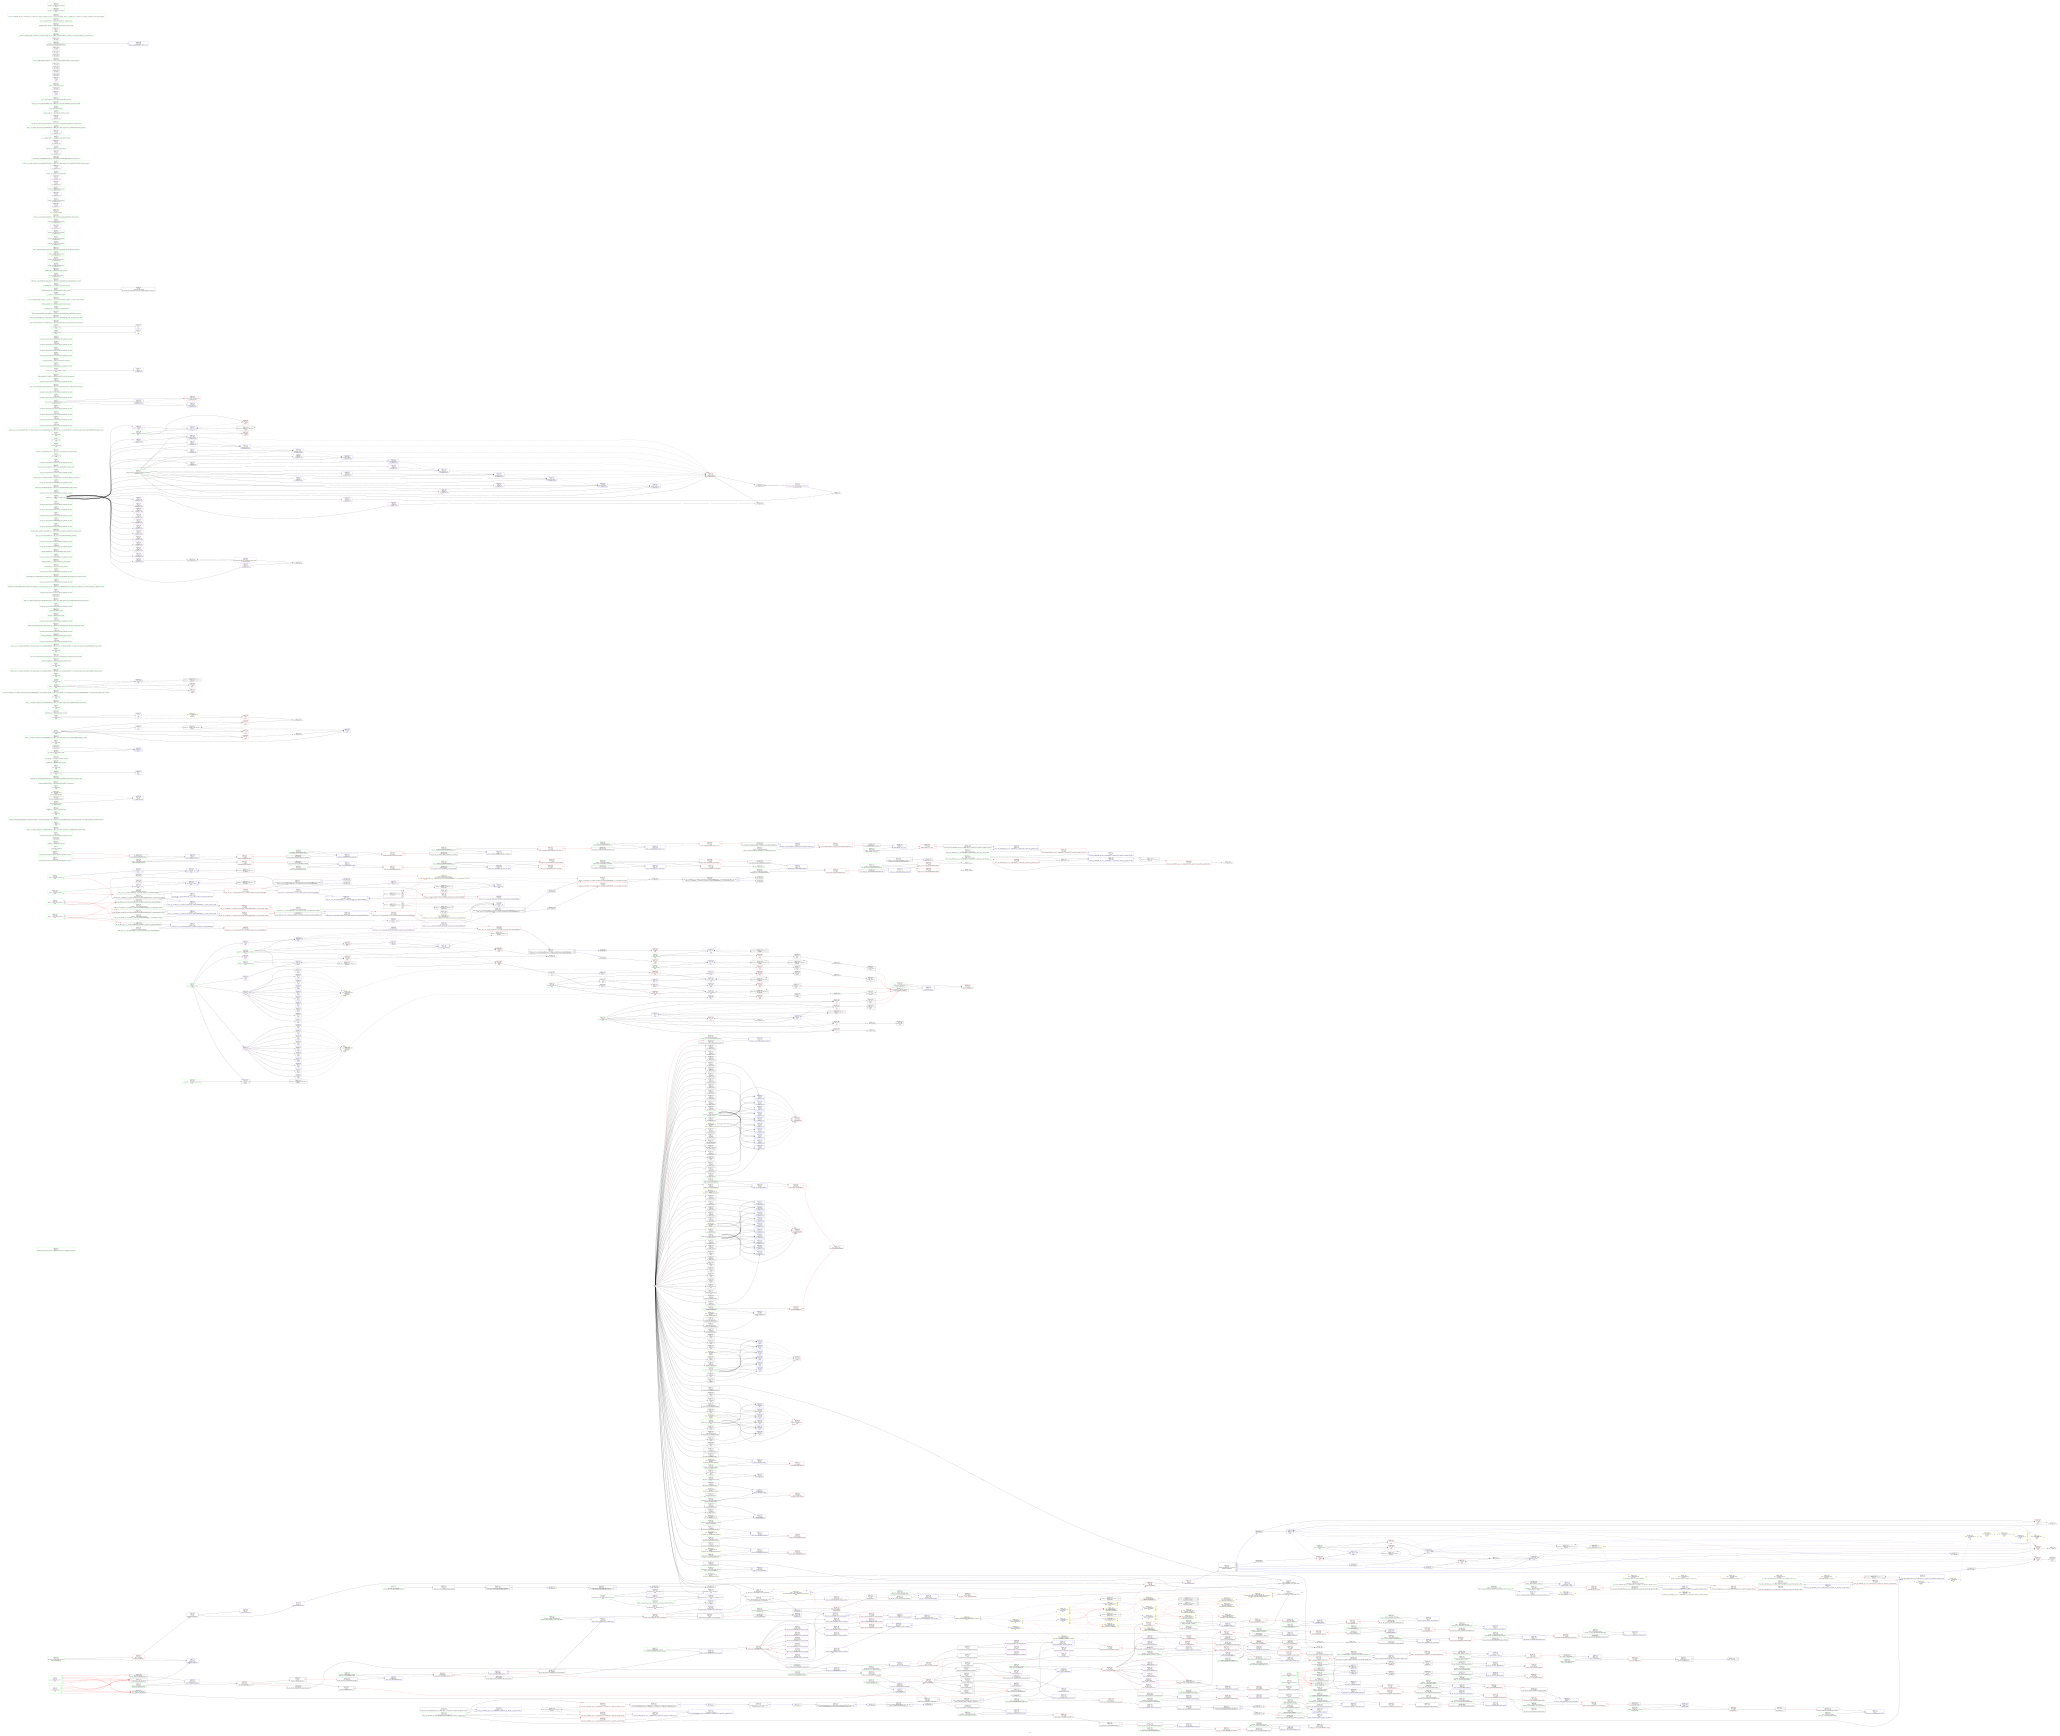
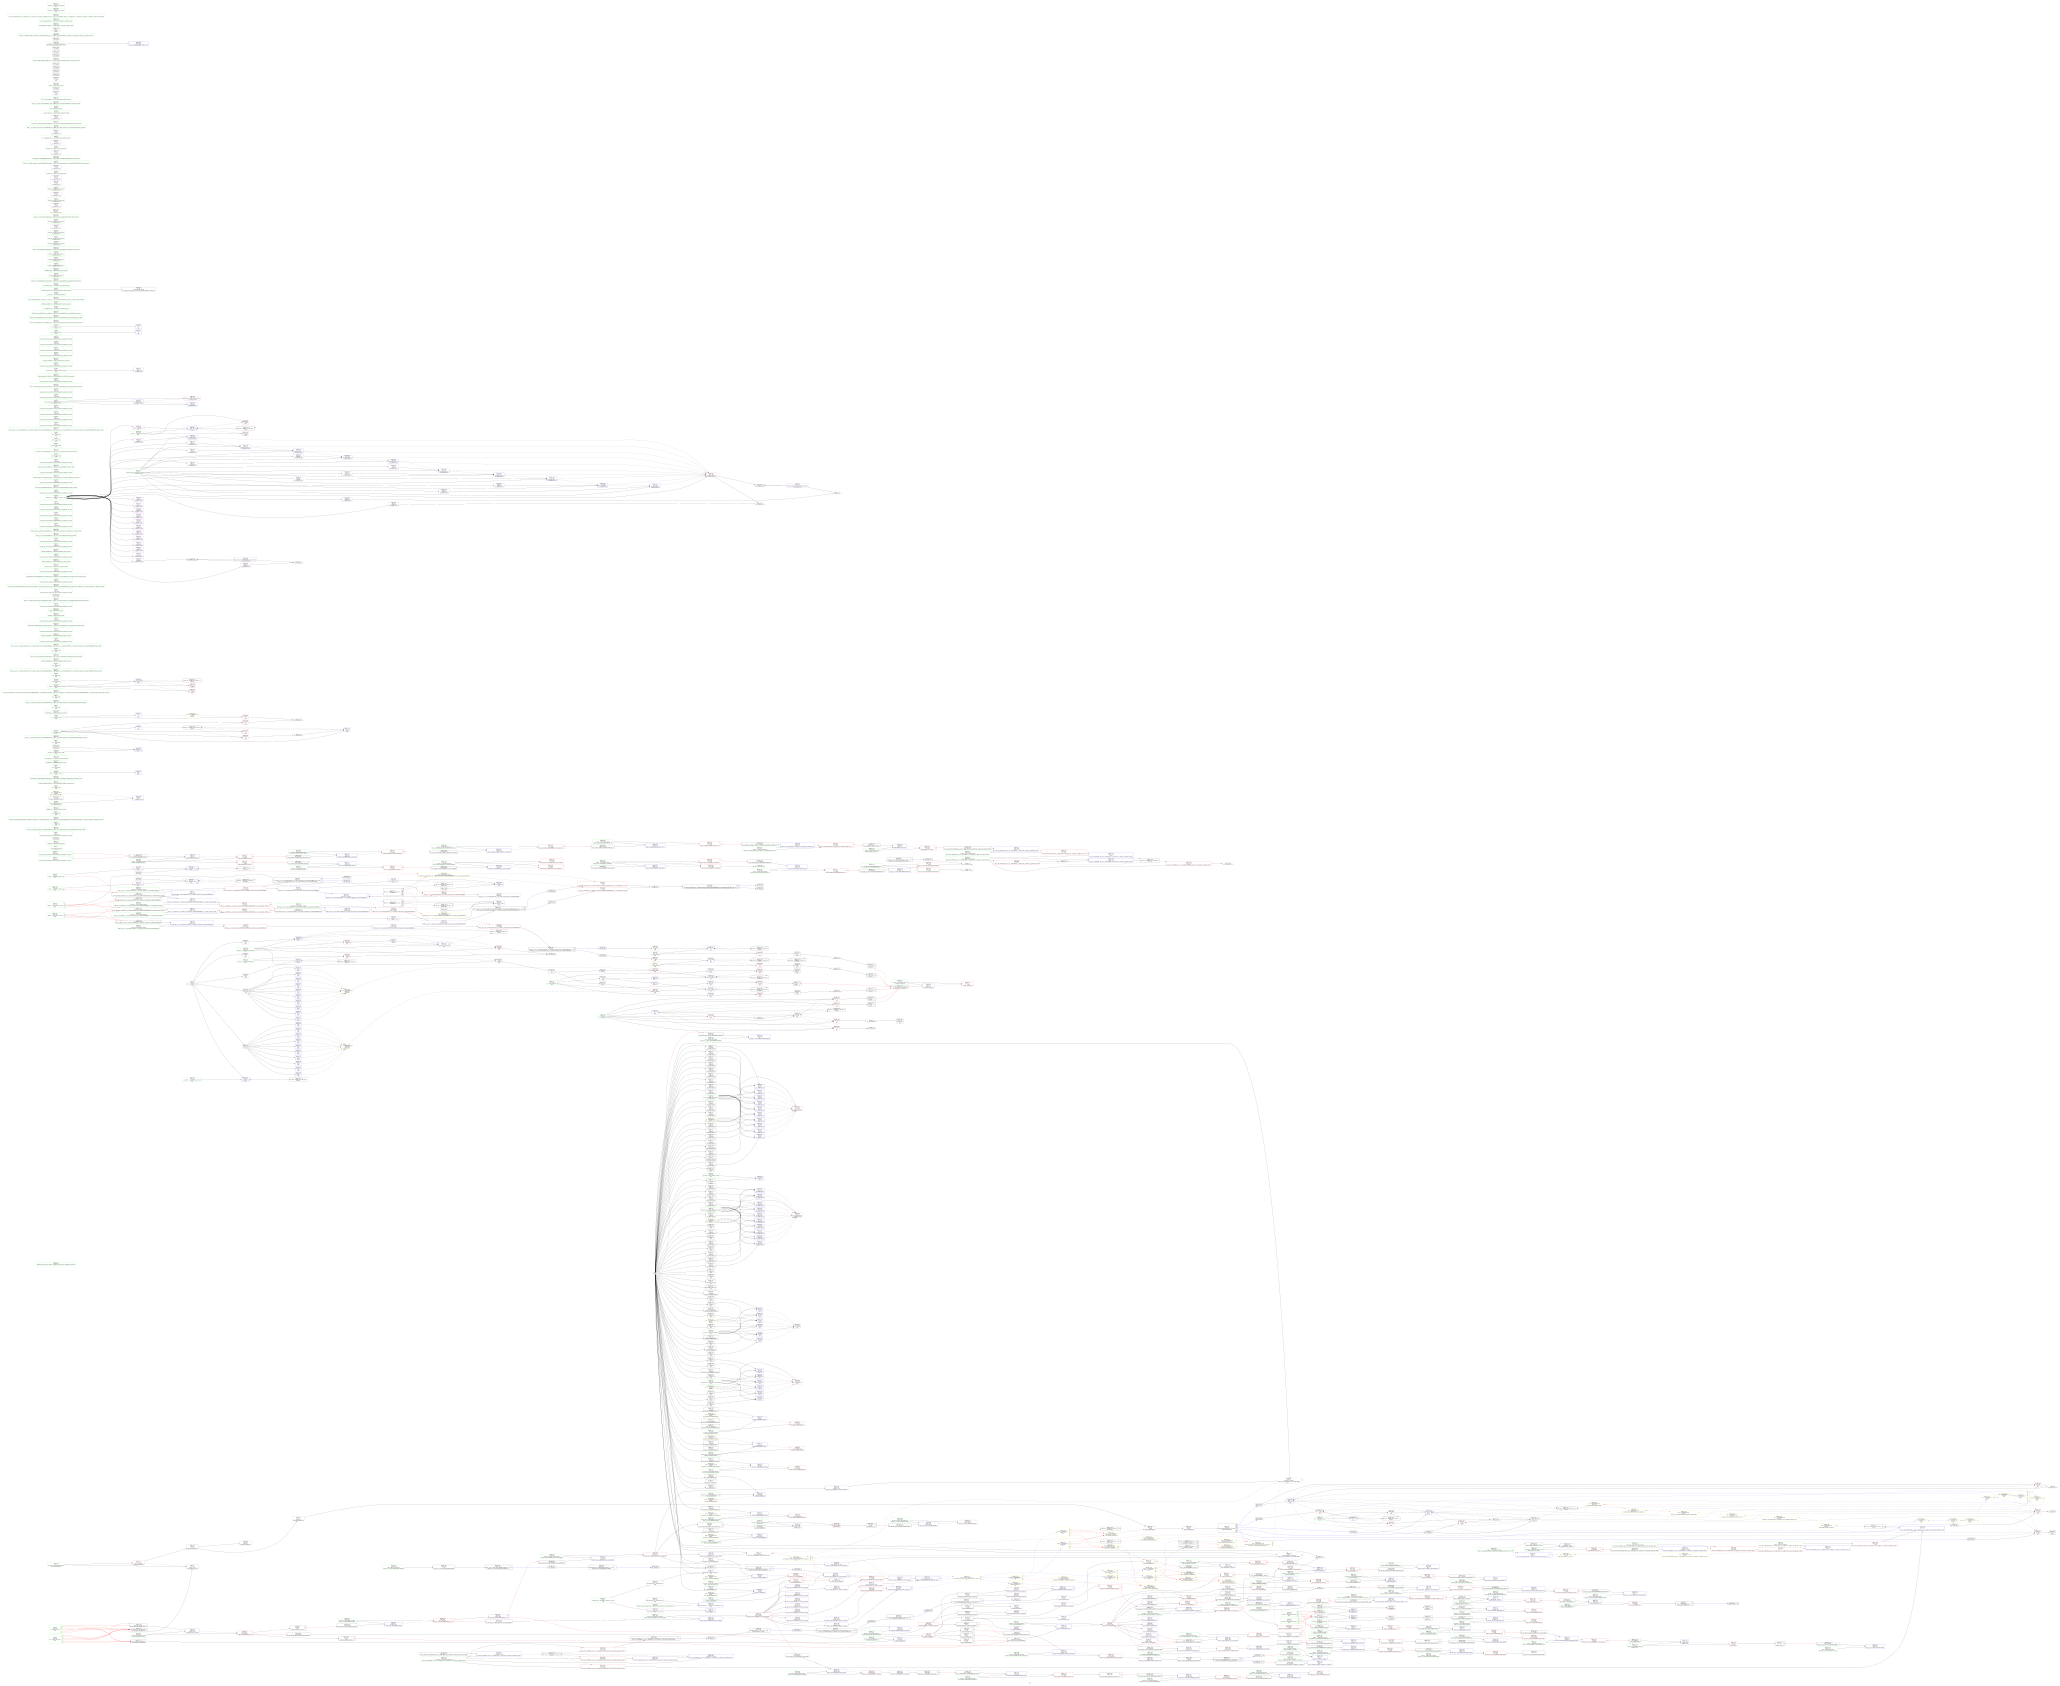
(711, 1053) -> none
